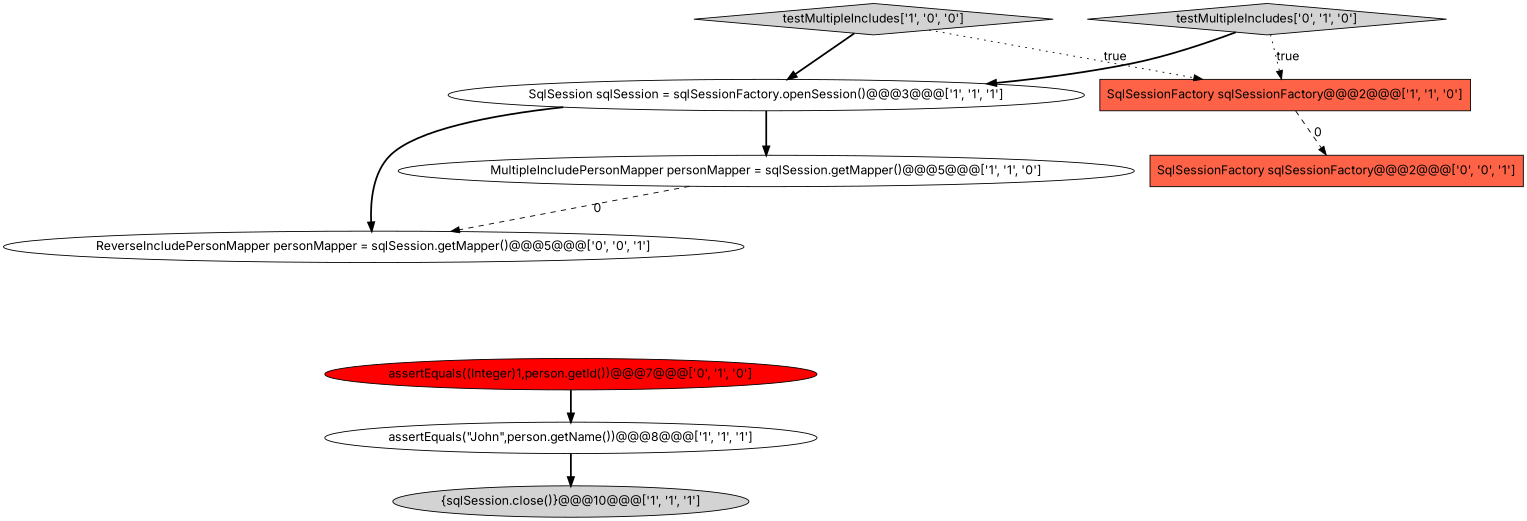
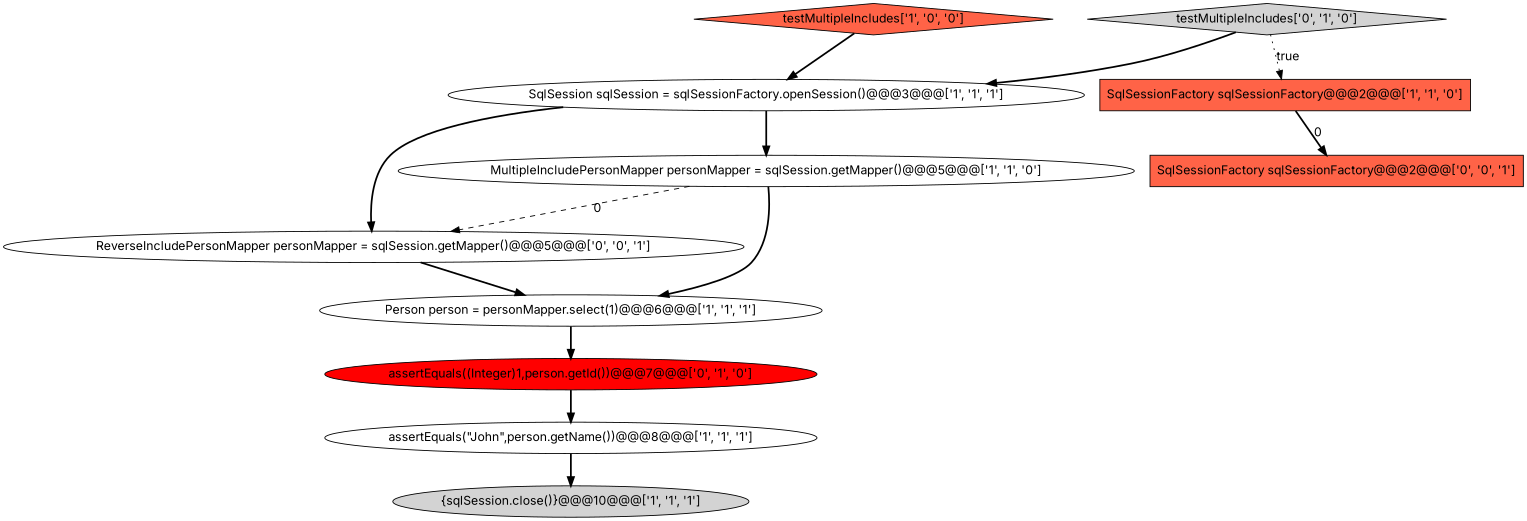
(874, 19) -> (874, 19)
(1061, 54) -> none
(1308, 129) -> (1308, 129)
none -> (571, 311)
